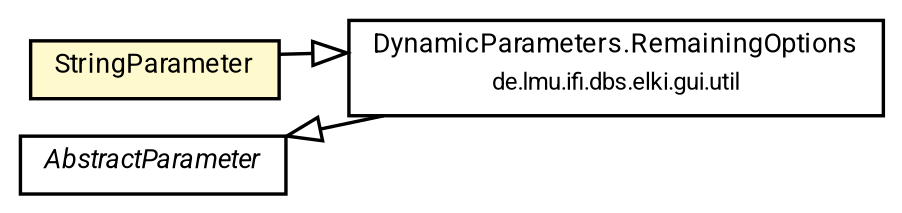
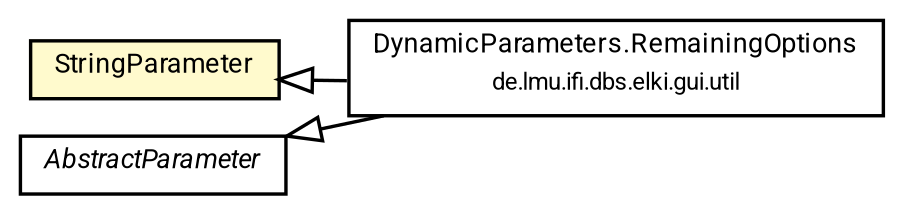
(295, 54) -> (330, 81)
